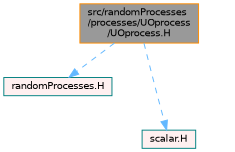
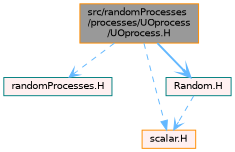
(96, 57) -> (96, 57)
none -> (199, 87)
(169, 139) -> (169, 139)
